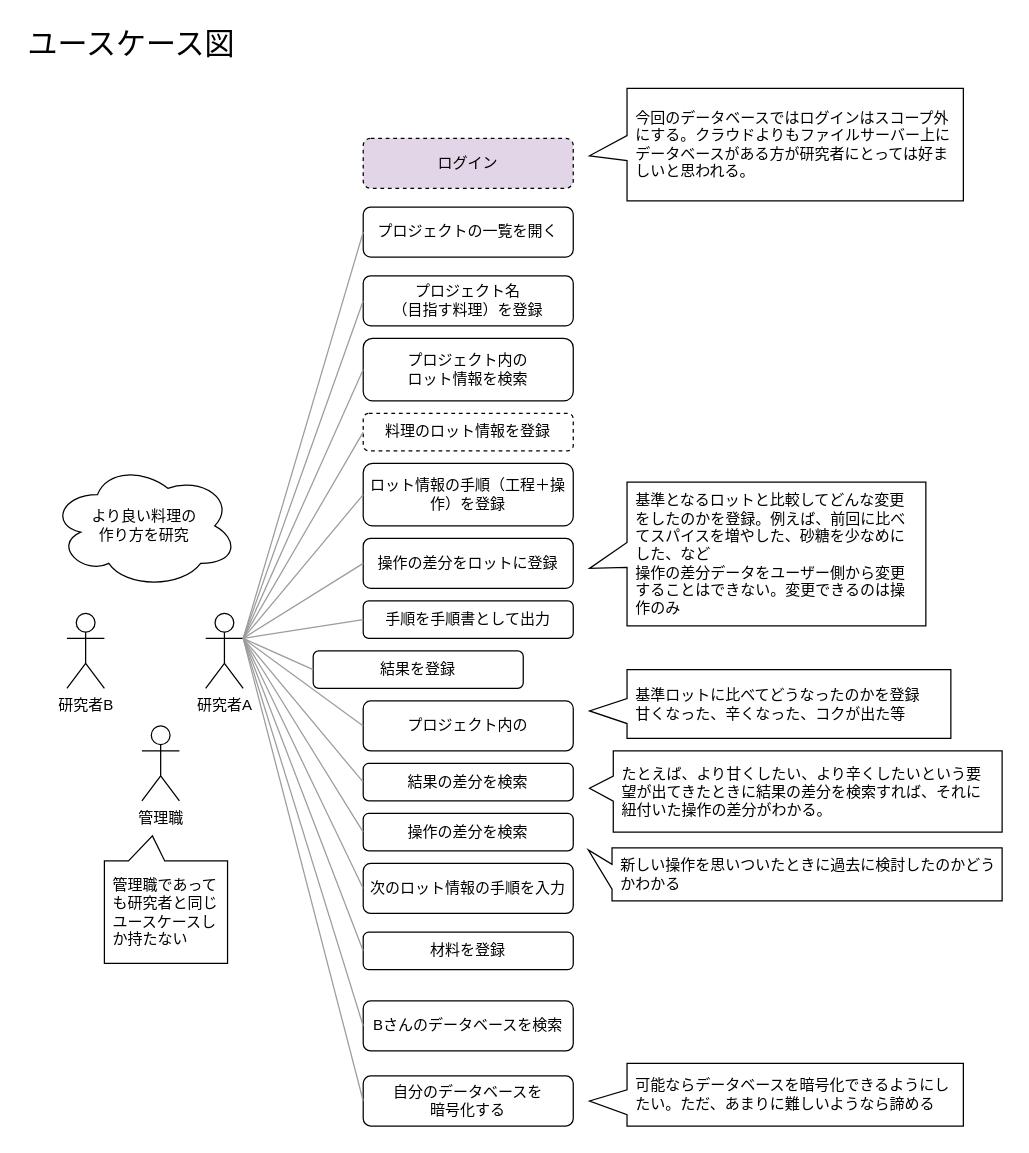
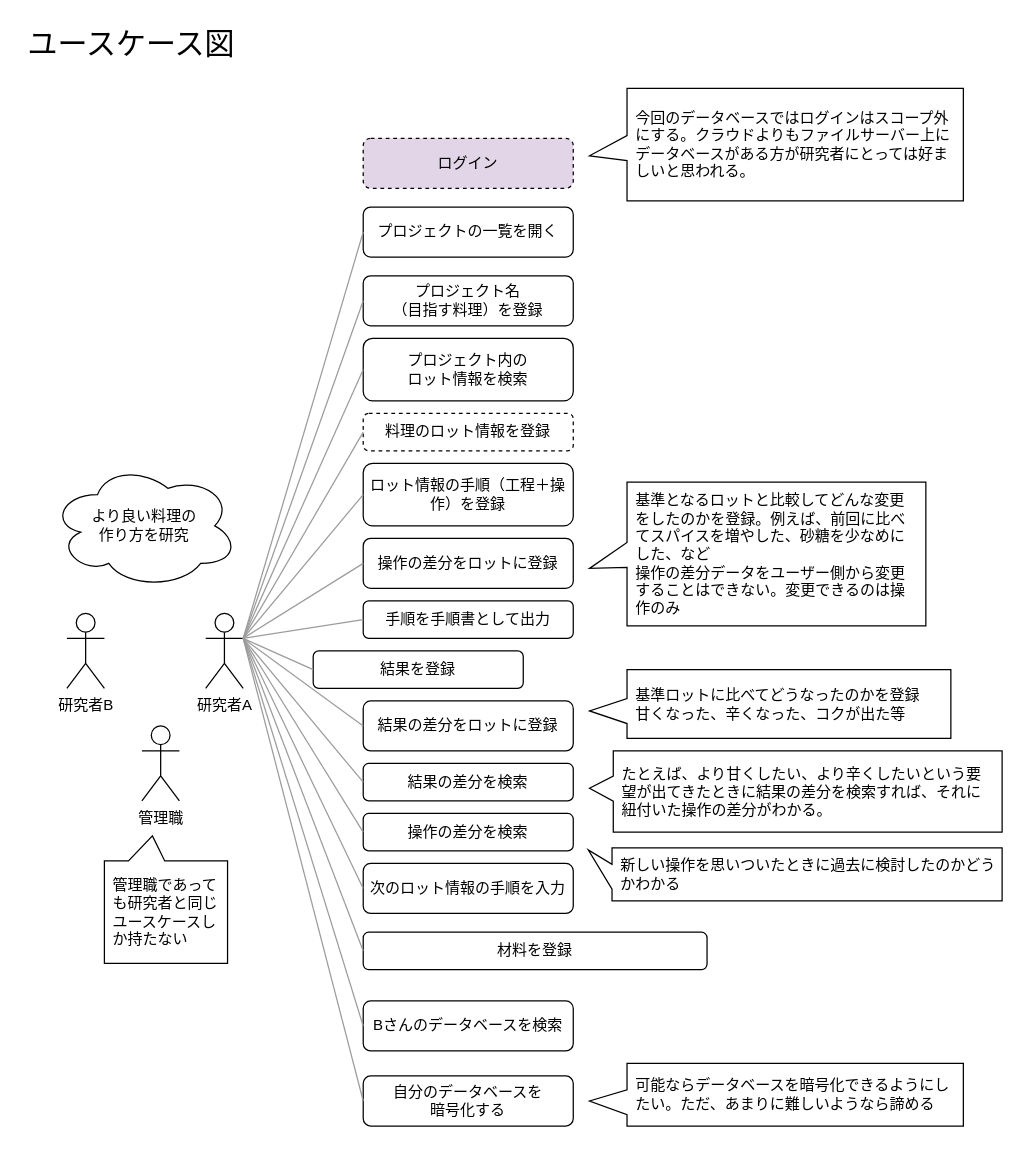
(468, 726) -> (468, 726)
(468, 951) -> (535, 951)
